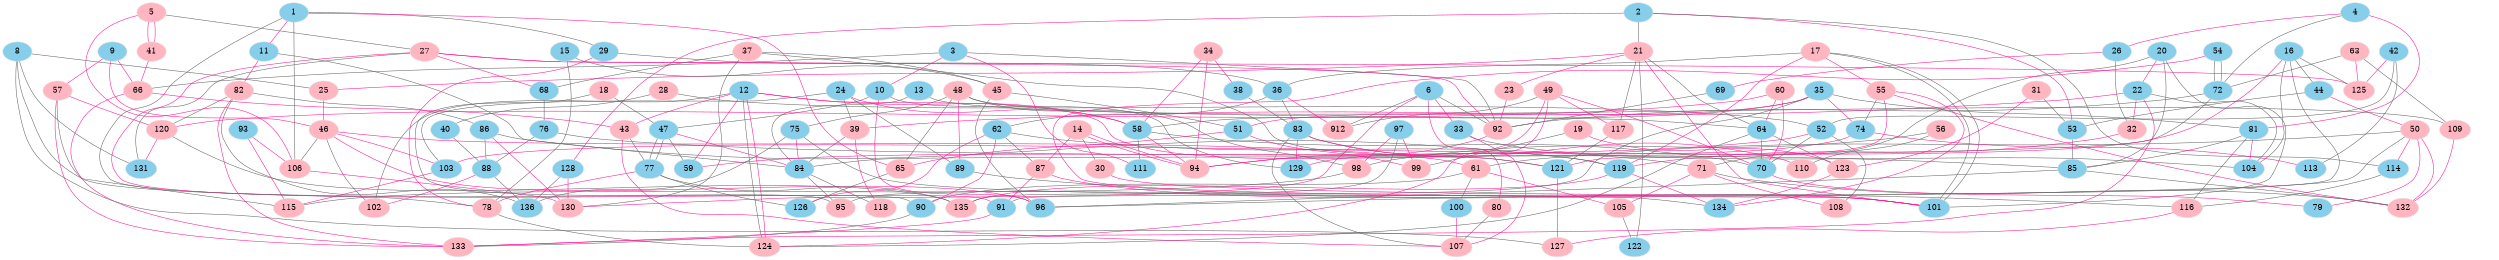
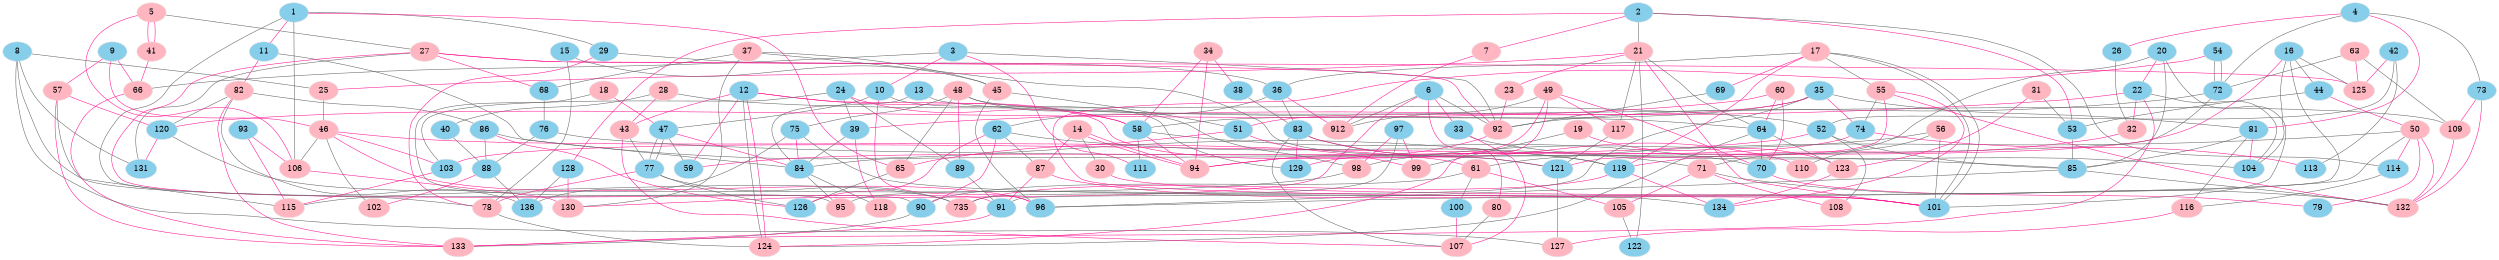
none -> (1486, 52)
(1917, 63) -> (1768, 71)
(1852, 73) -> (1848, 71)
none -> (2482, 91)
(528, 101) -> none
(347, 108) -> (646, 108)
(630, 108) -> (630, 108)
(162, 130) -> (162, 130)
(855, 130) -> (855, 130)
(1791, 149) -> (1944, 160)
(526, 169) -> (638, 181)
none -> (1938, 169)
(1572, 196) -> (976, 184)
(961, 208) -> (961, 208)
